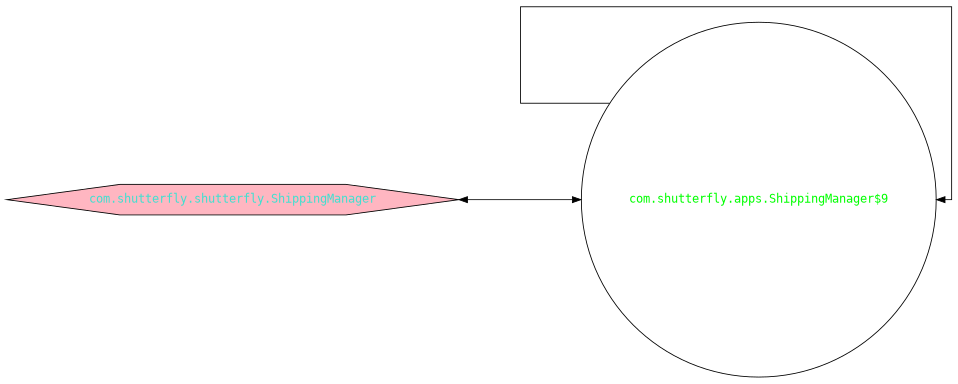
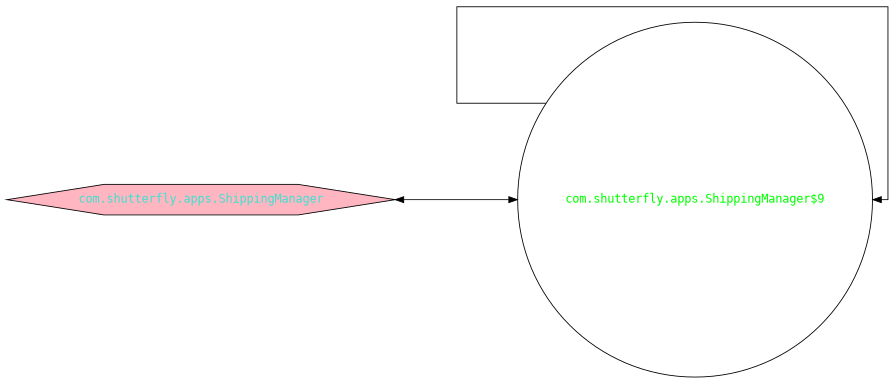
(233, 200) -> (201, 200)
